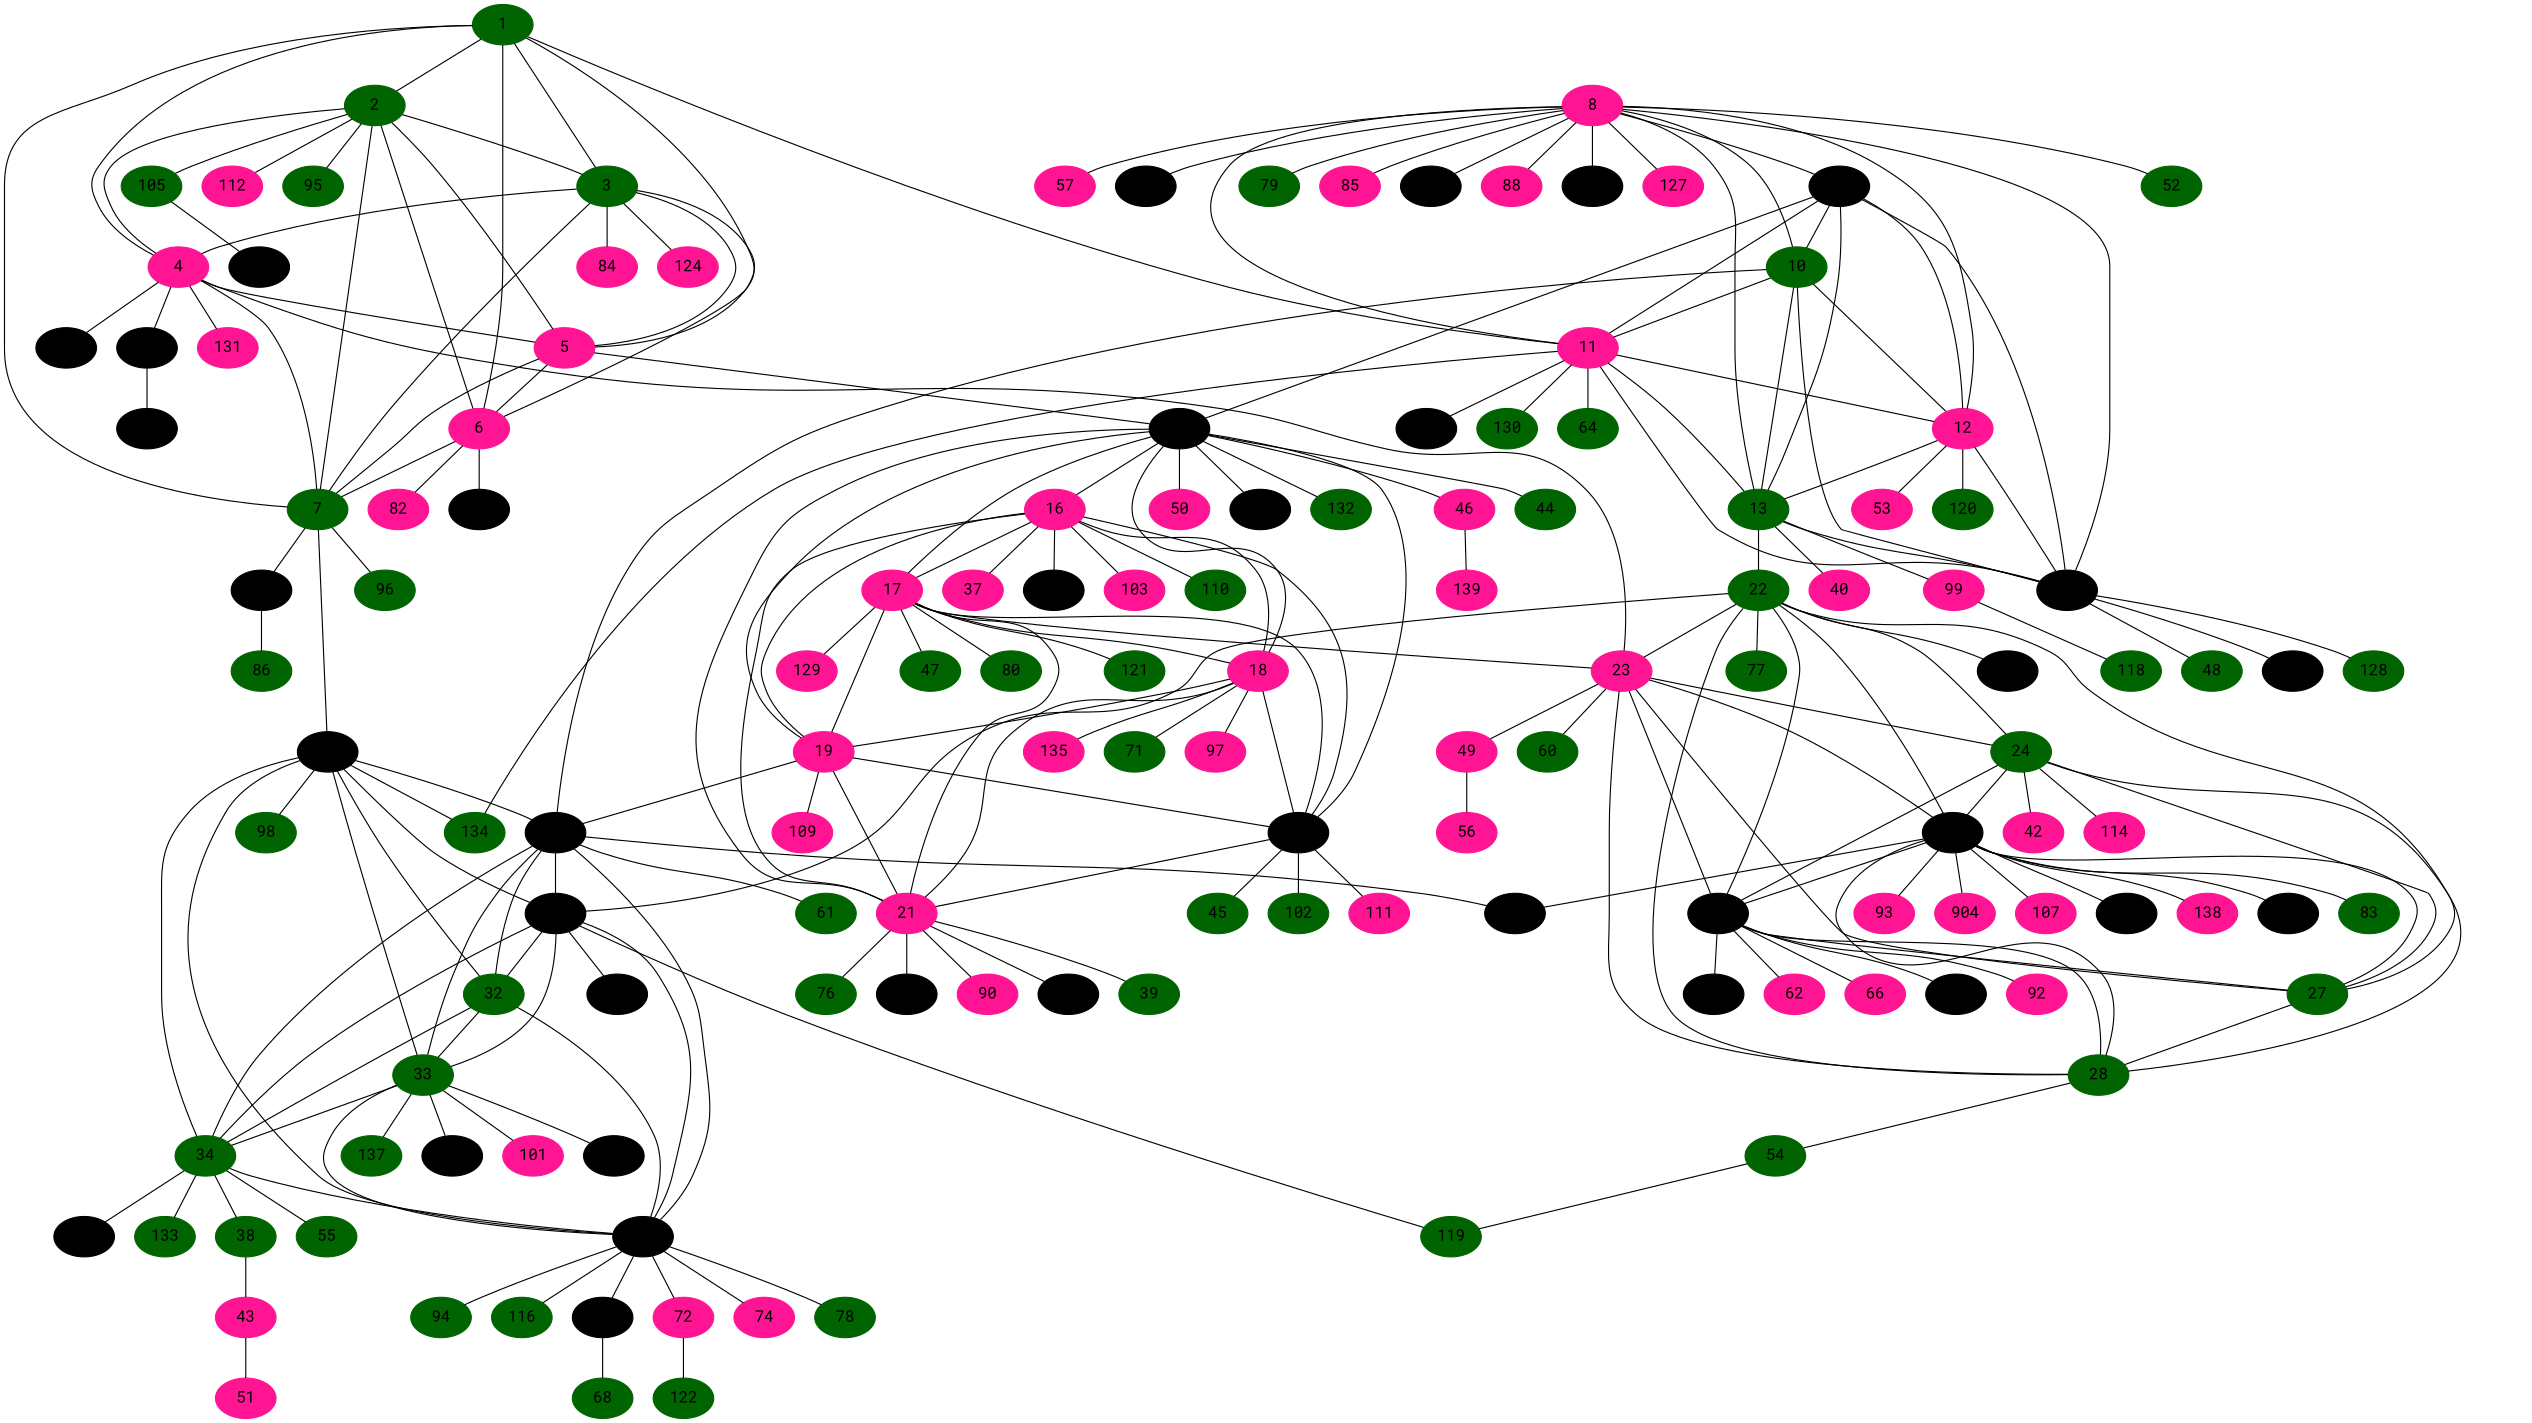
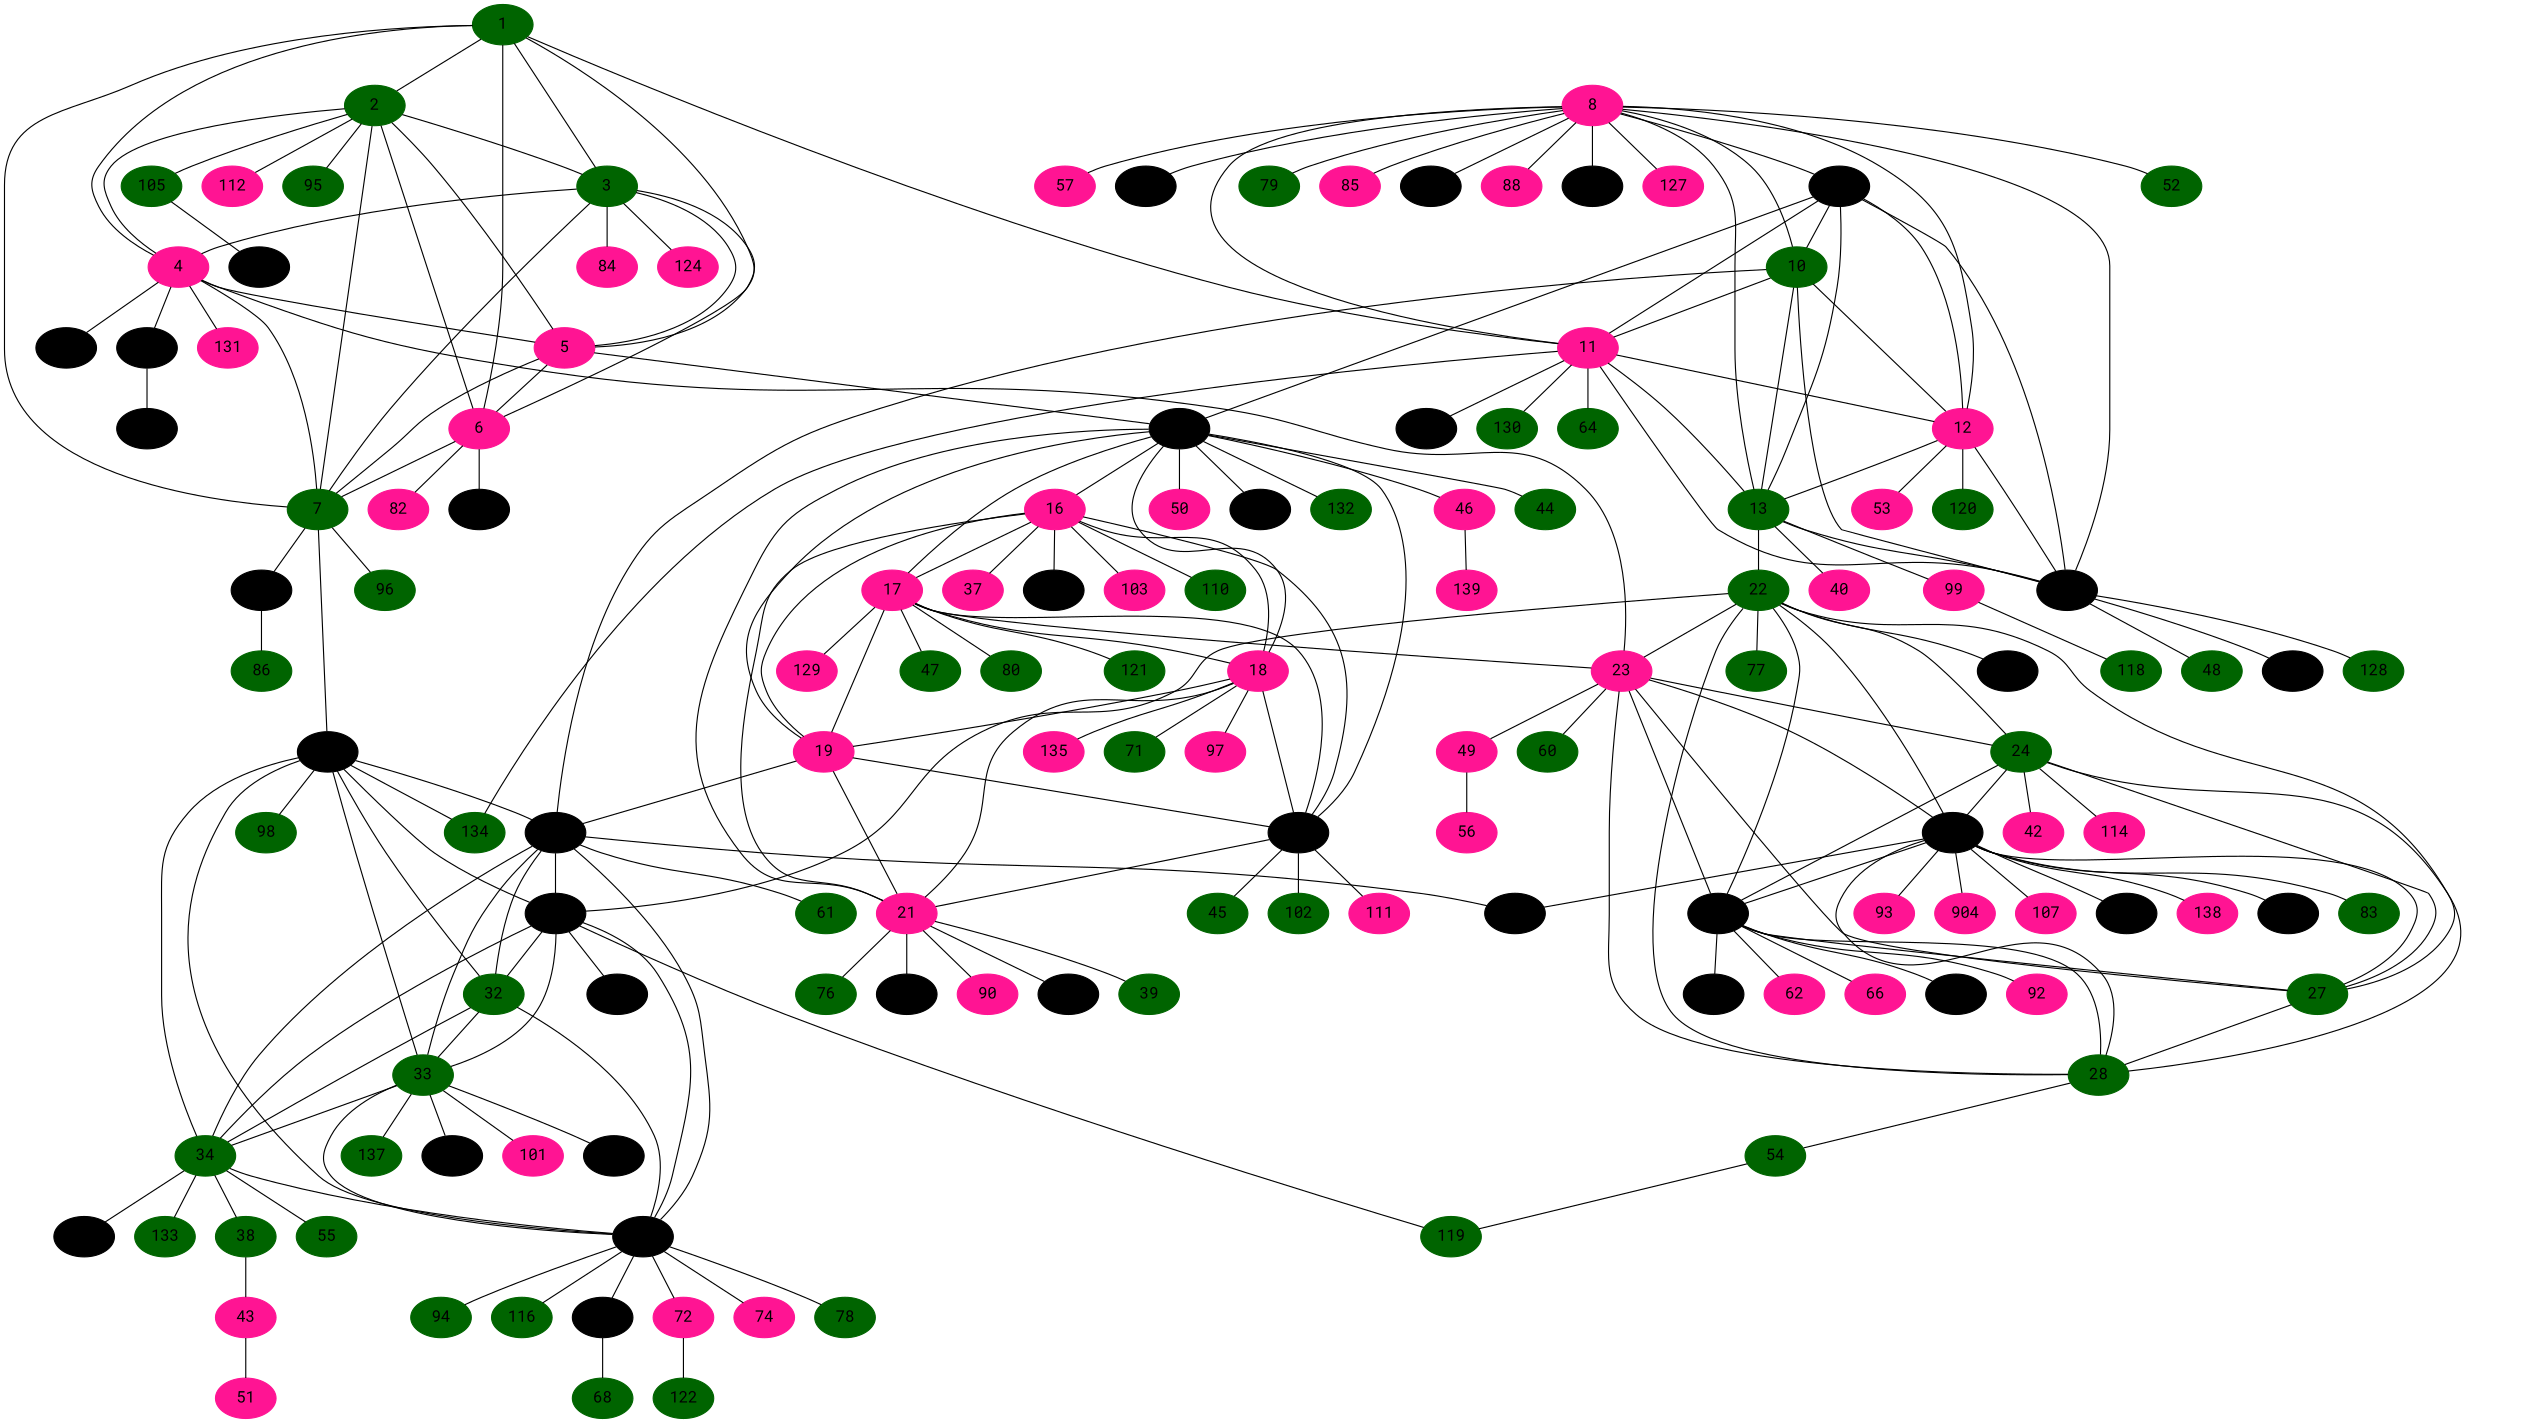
(1035, 707) -> none
(802, 833) -> none
